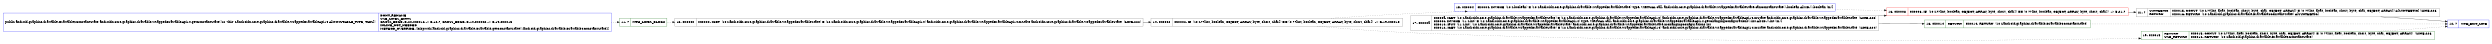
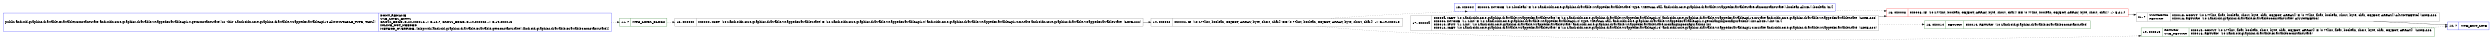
(1900, 24) -> (1900, 24)
(2268, 24) -> none
